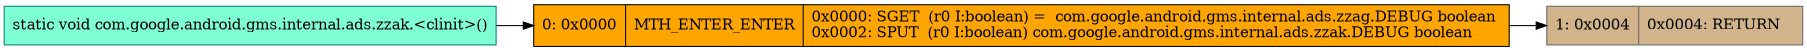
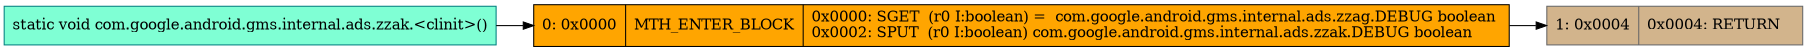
(714, 25) -> (714, 25)
